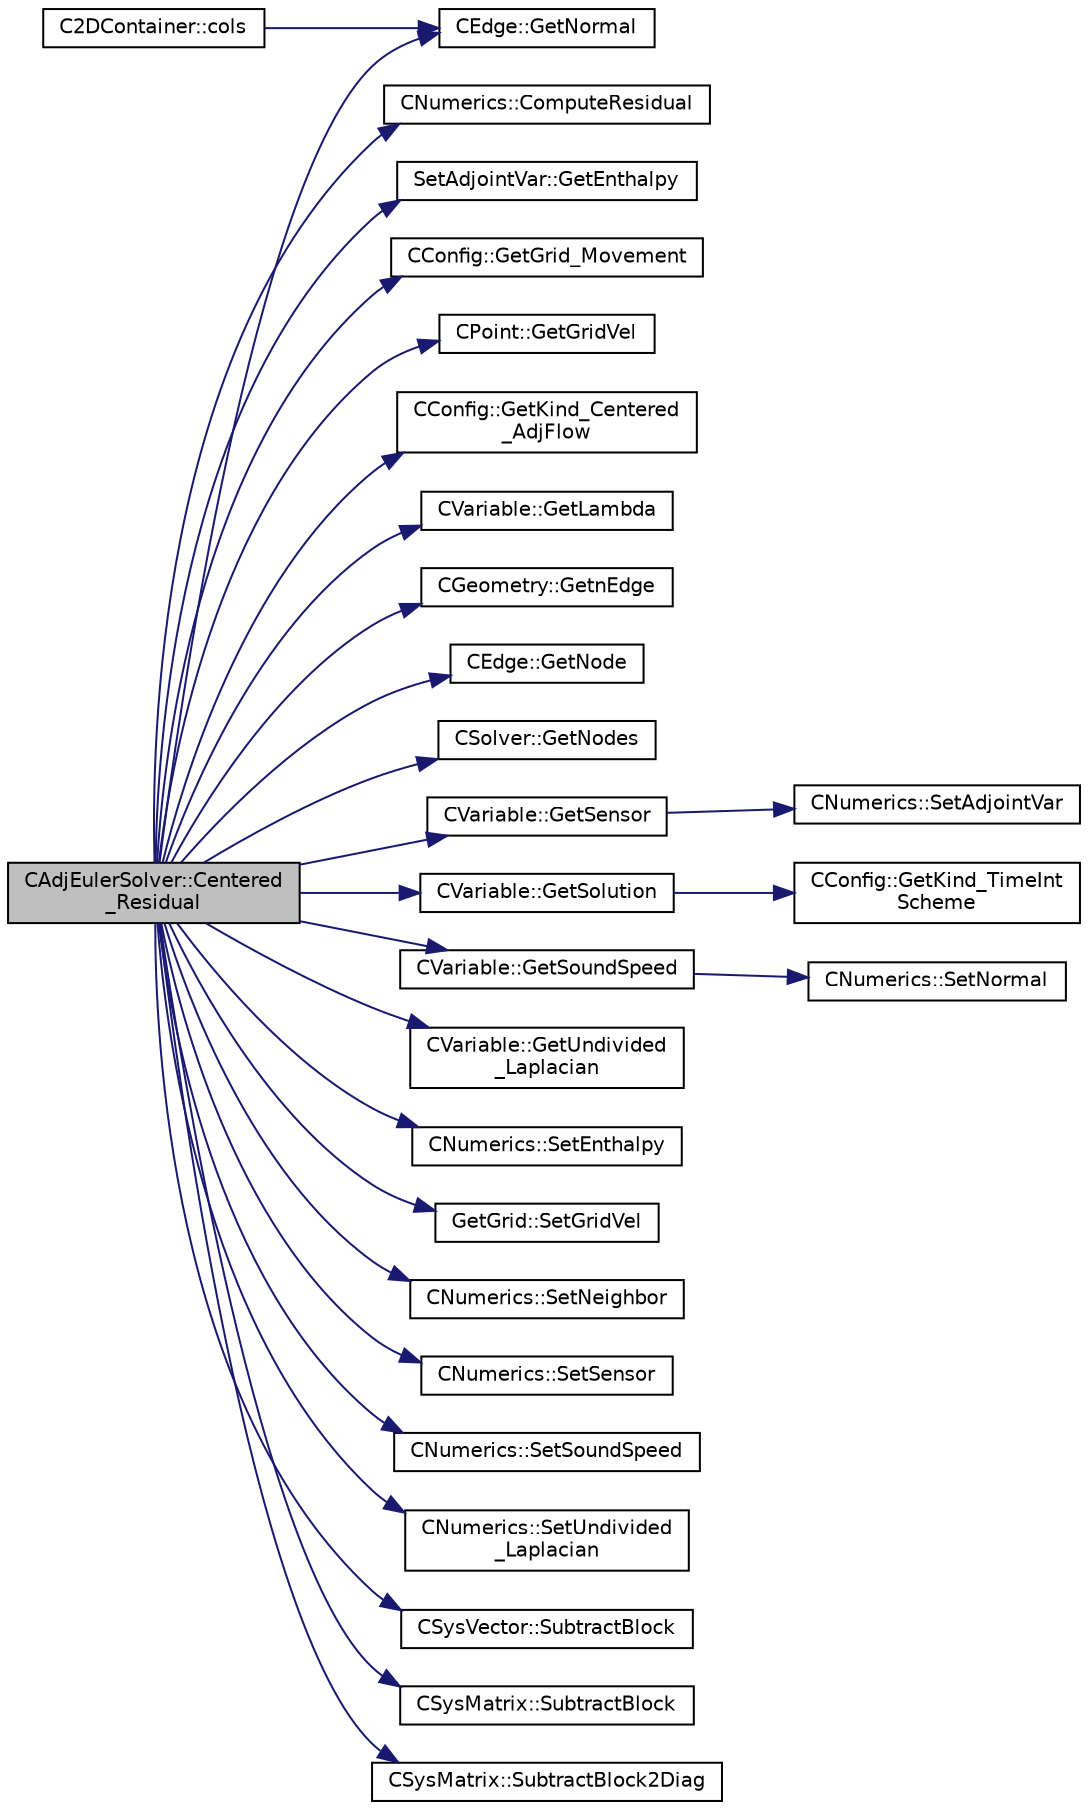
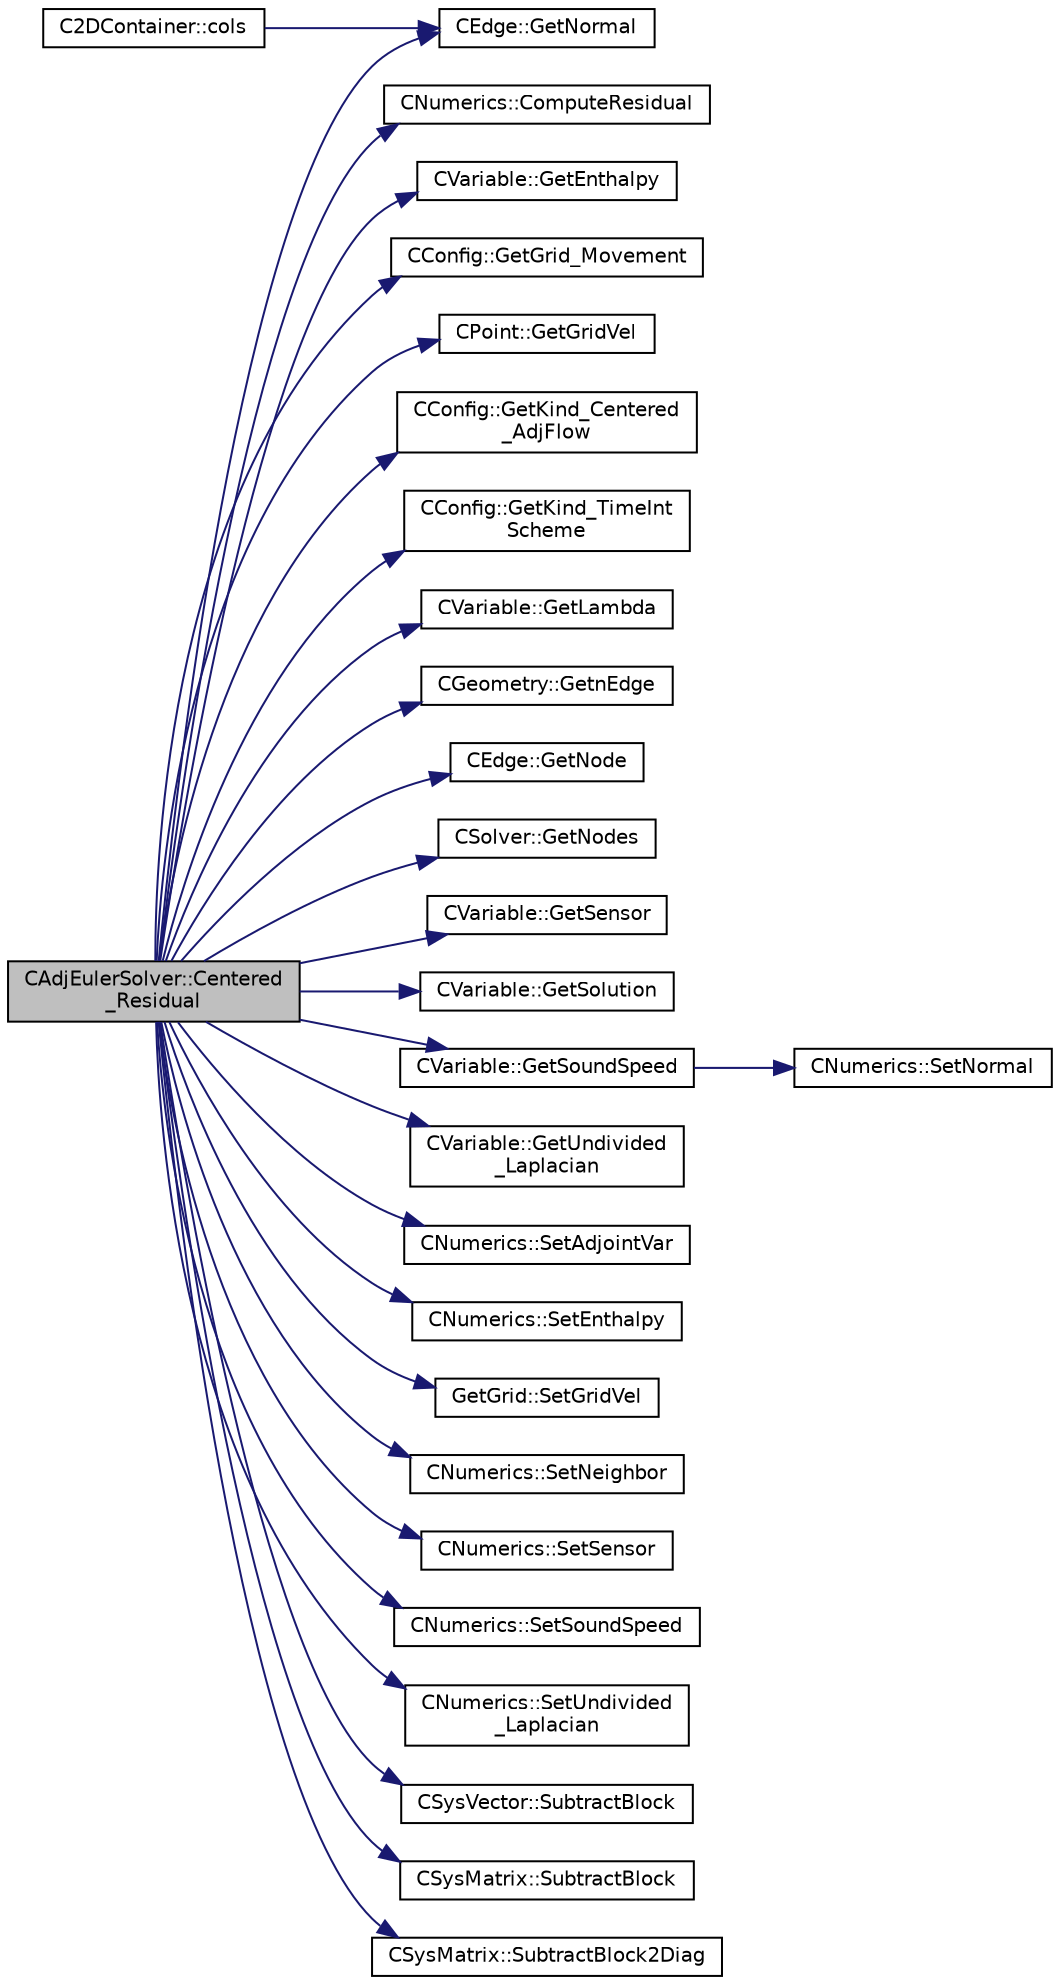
(547, 181) -> (547, 181)
(720, 811) -> (279, 1135)
(724, 893) -> (243, 742)
